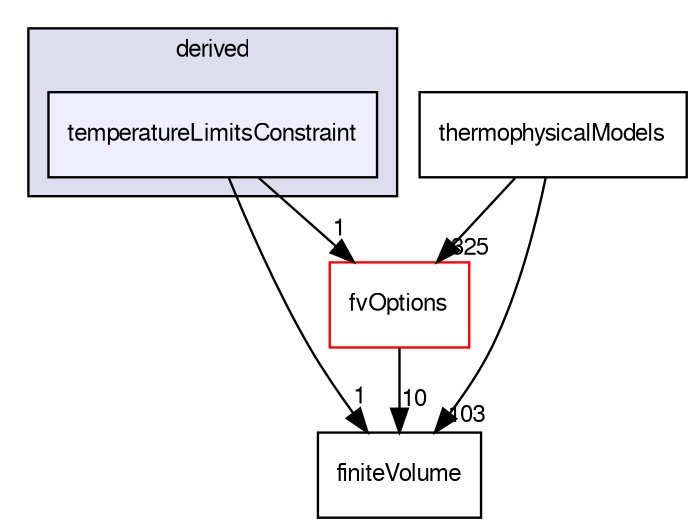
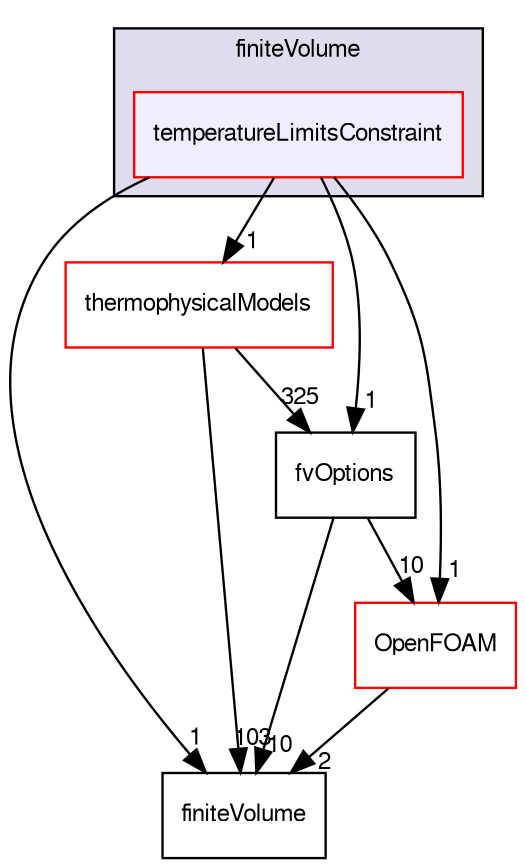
(213, 51) -> (298, 51)
(213, 135) -> (298, 135)
(553, 135) -> (199, 305)
none -> (254, 212)
(399, 305) -> (346, 475)
none -> (436, 645)
